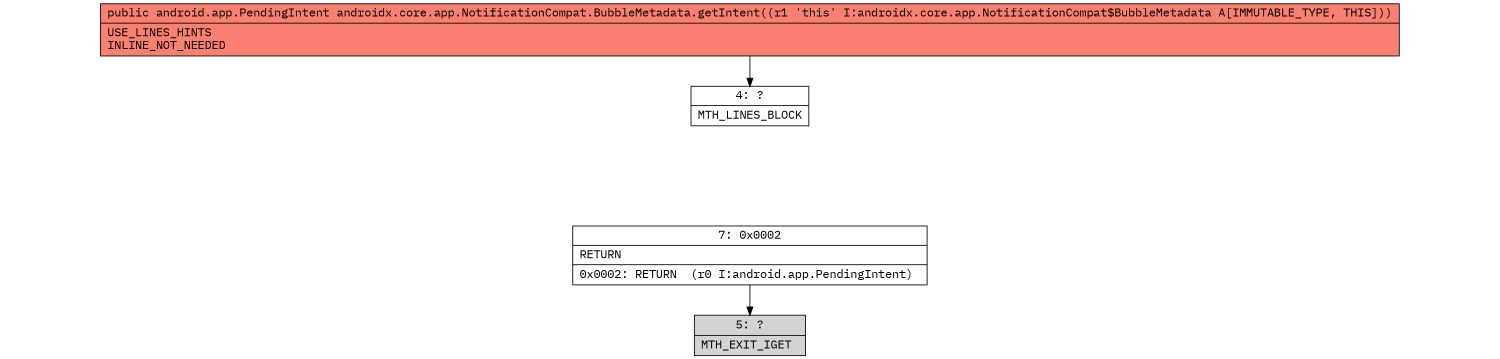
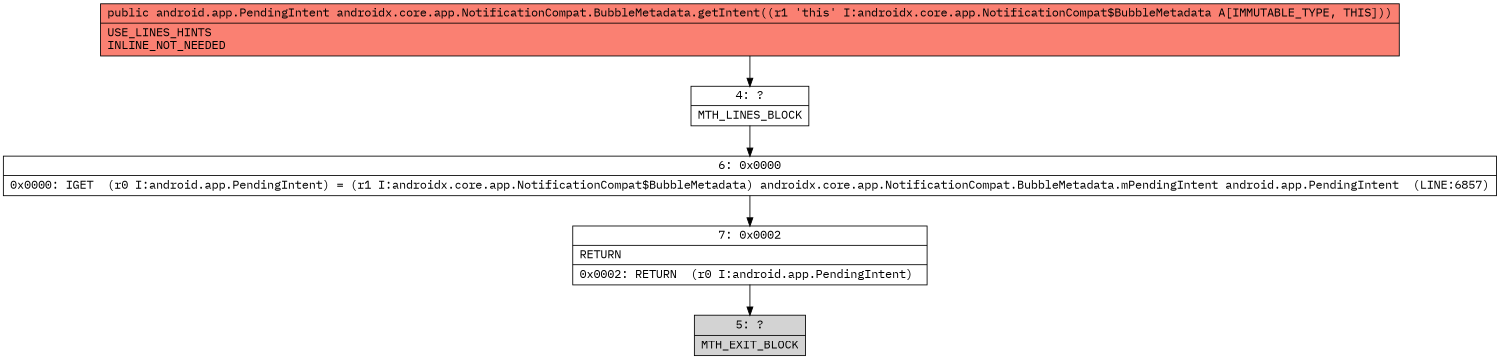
none -> (750, 176)
(747, 345) -> (750, 345)
